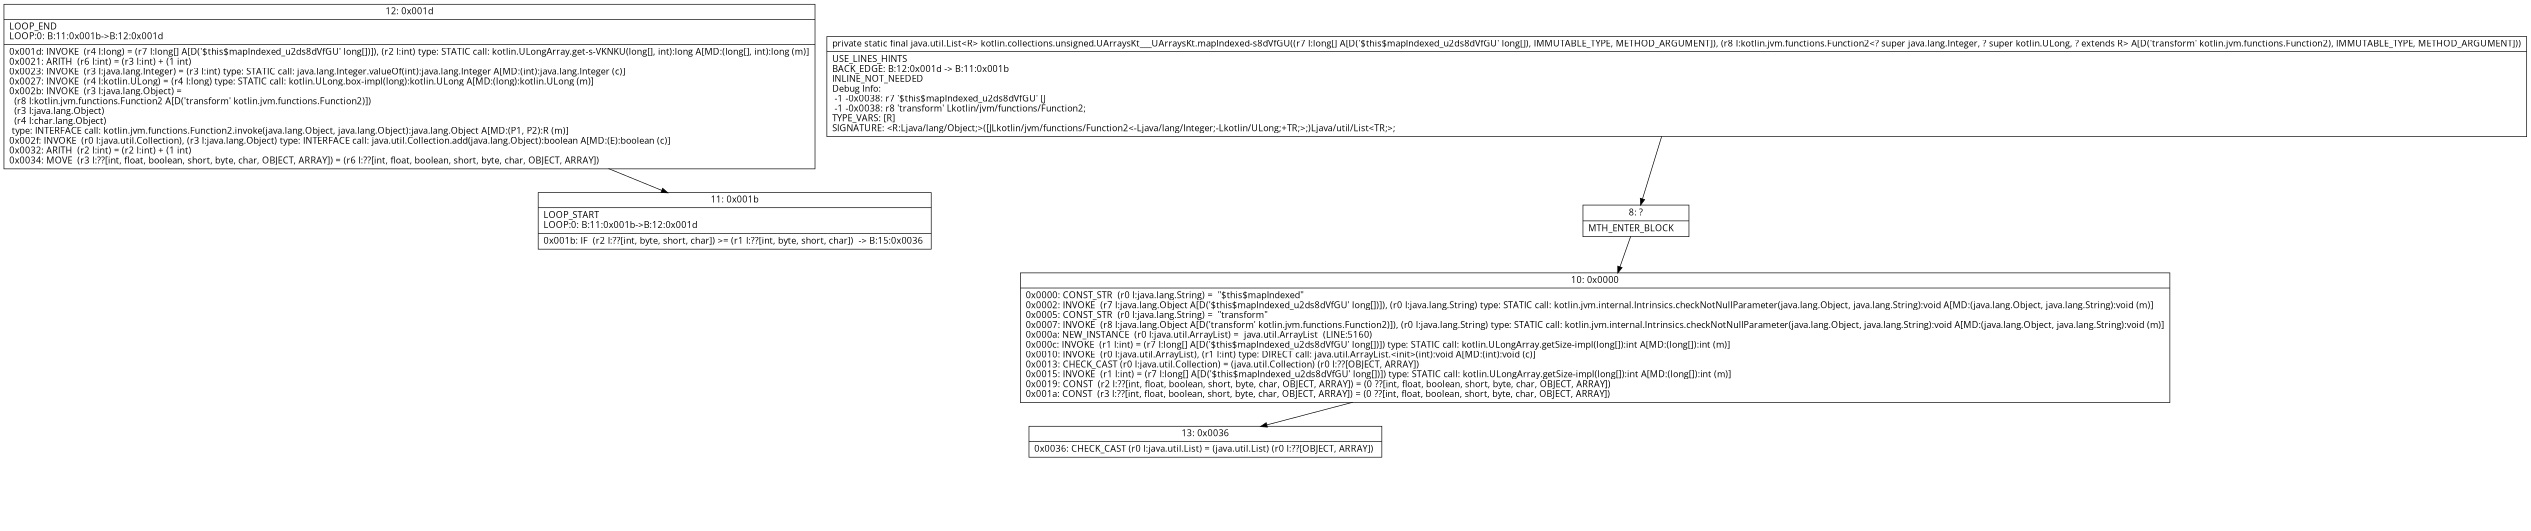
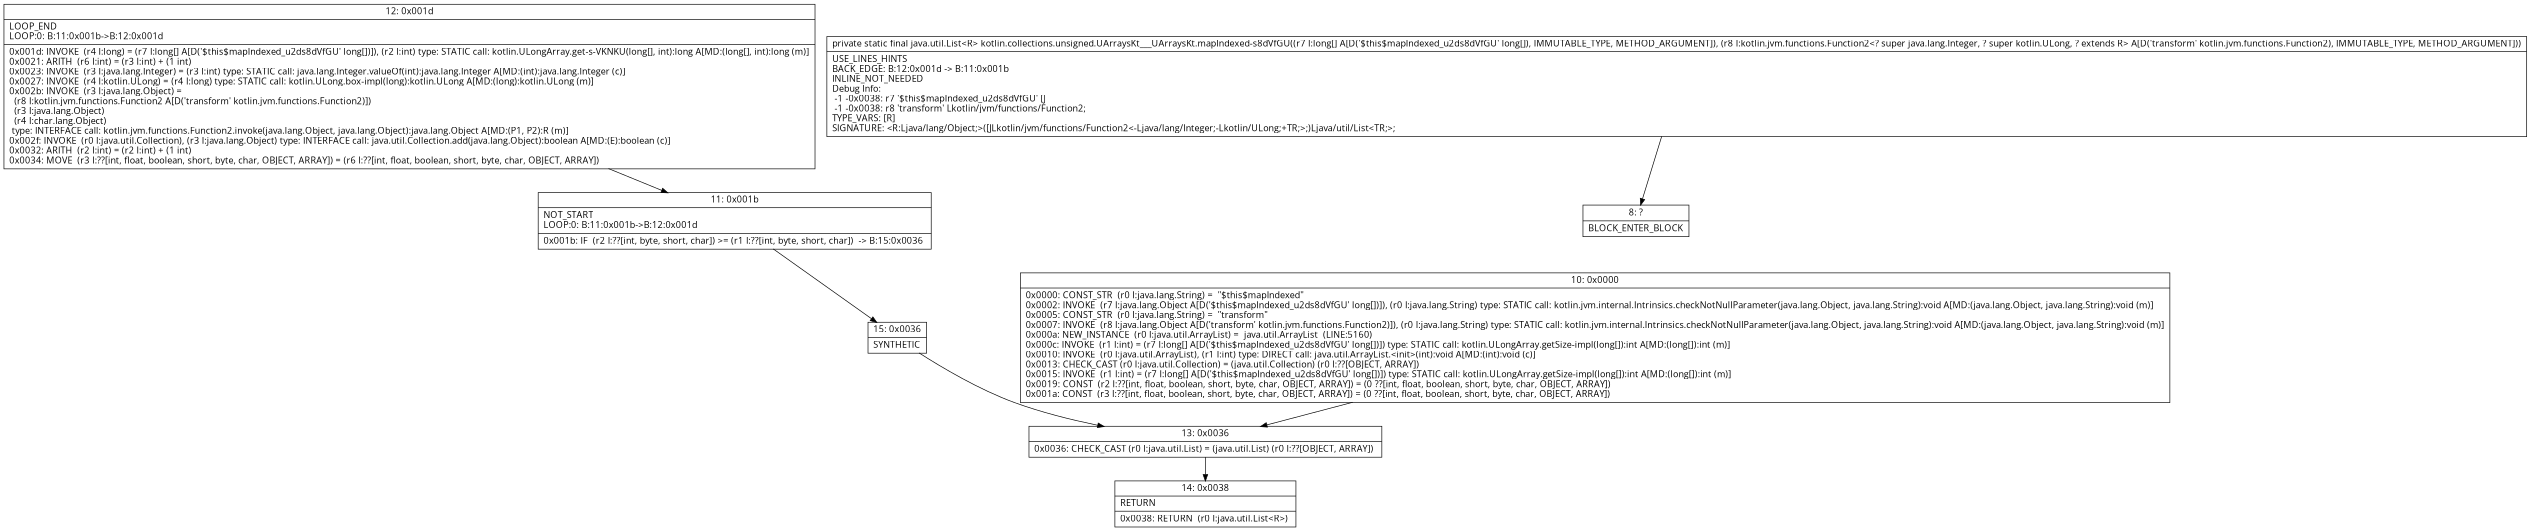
(571, 215) -> (568, 215)
(1631, 228) -> (1636, 228)
(1625, 252) -> none
none -> (897, 338)
none -> (1205, 504)
